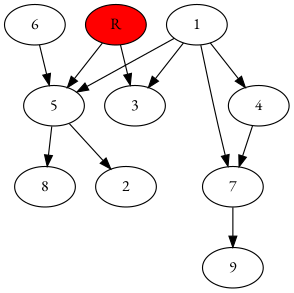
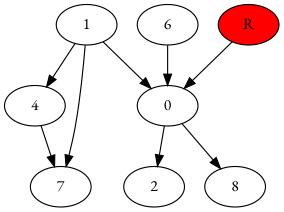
(54, 106) -> (168, 106)
(135, 106) -> none
(233, 268) -> none
